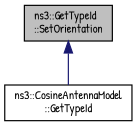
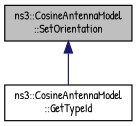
(68, 23) -> (68, 23)
